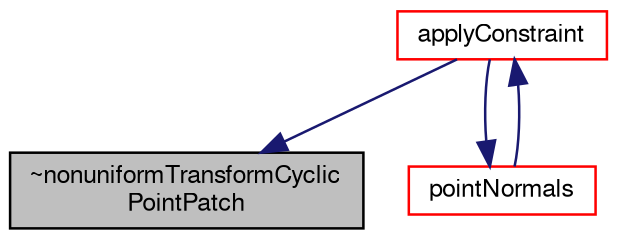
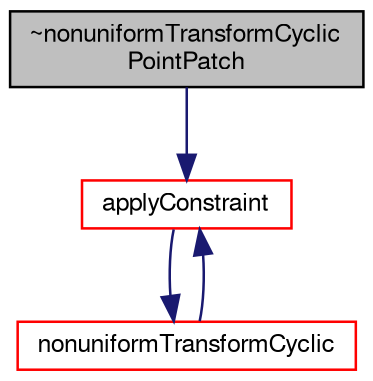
(371, 101) -> (187, 121)
(502, 191) -> (187, 346)
